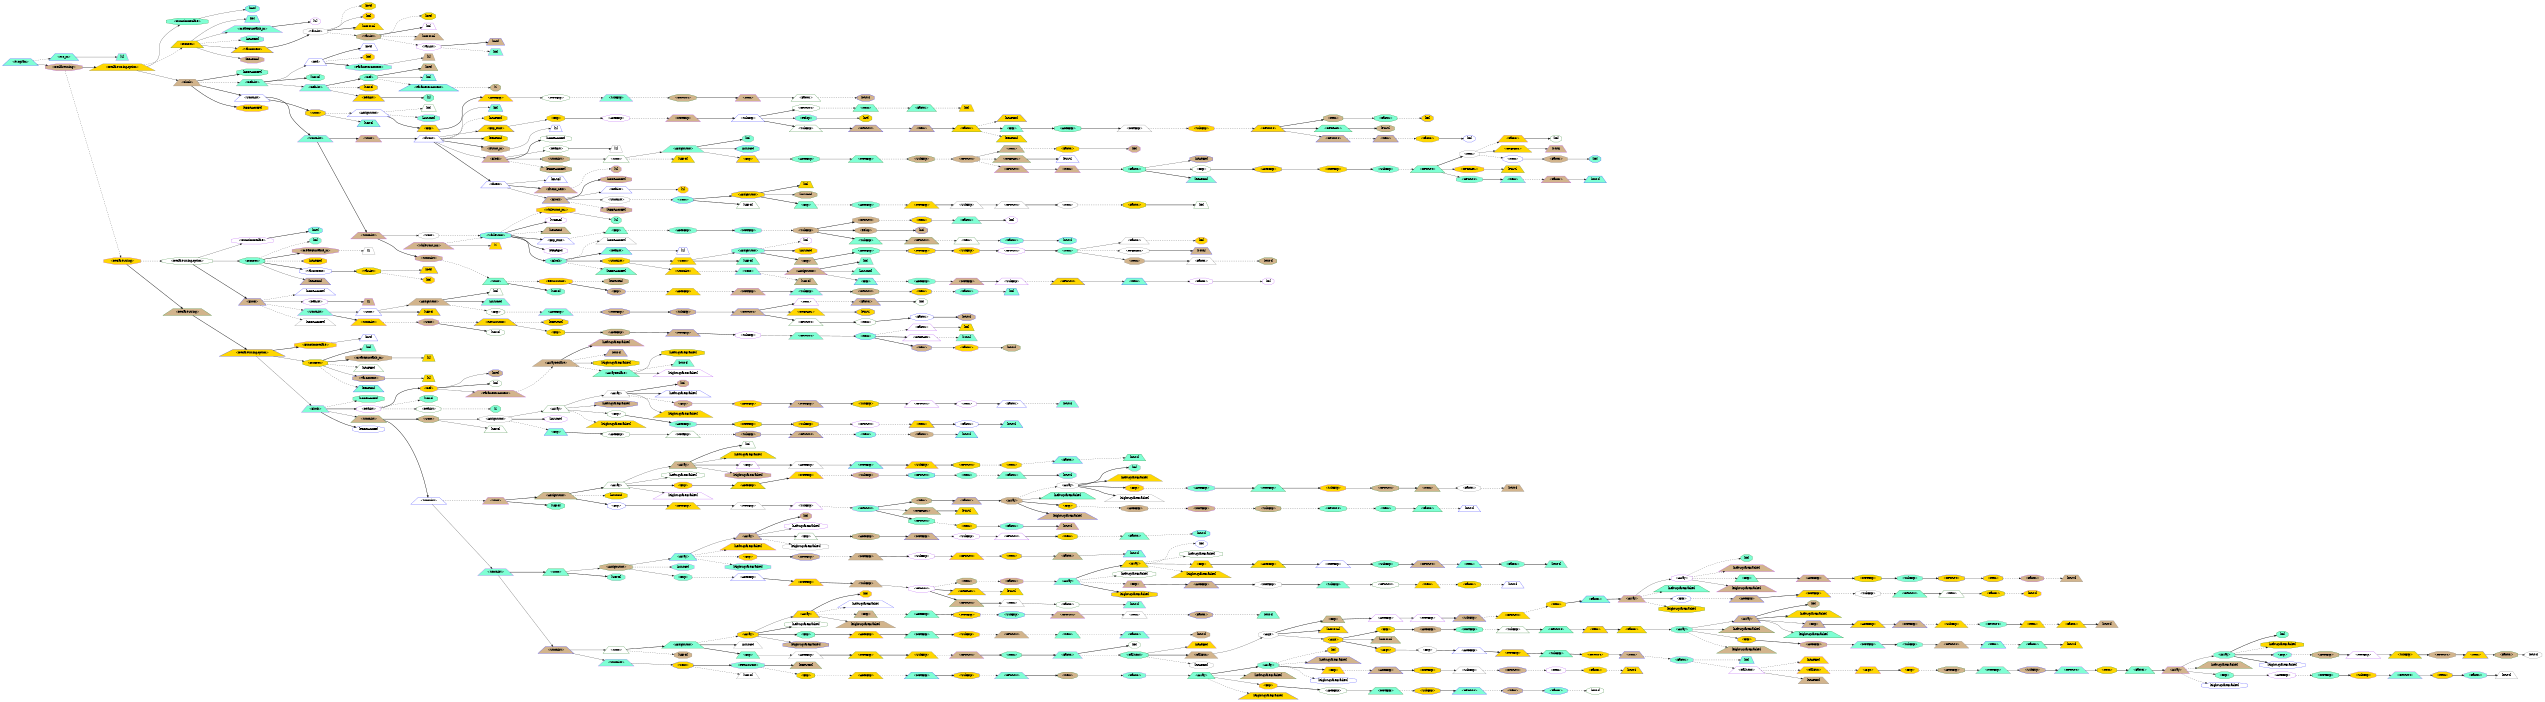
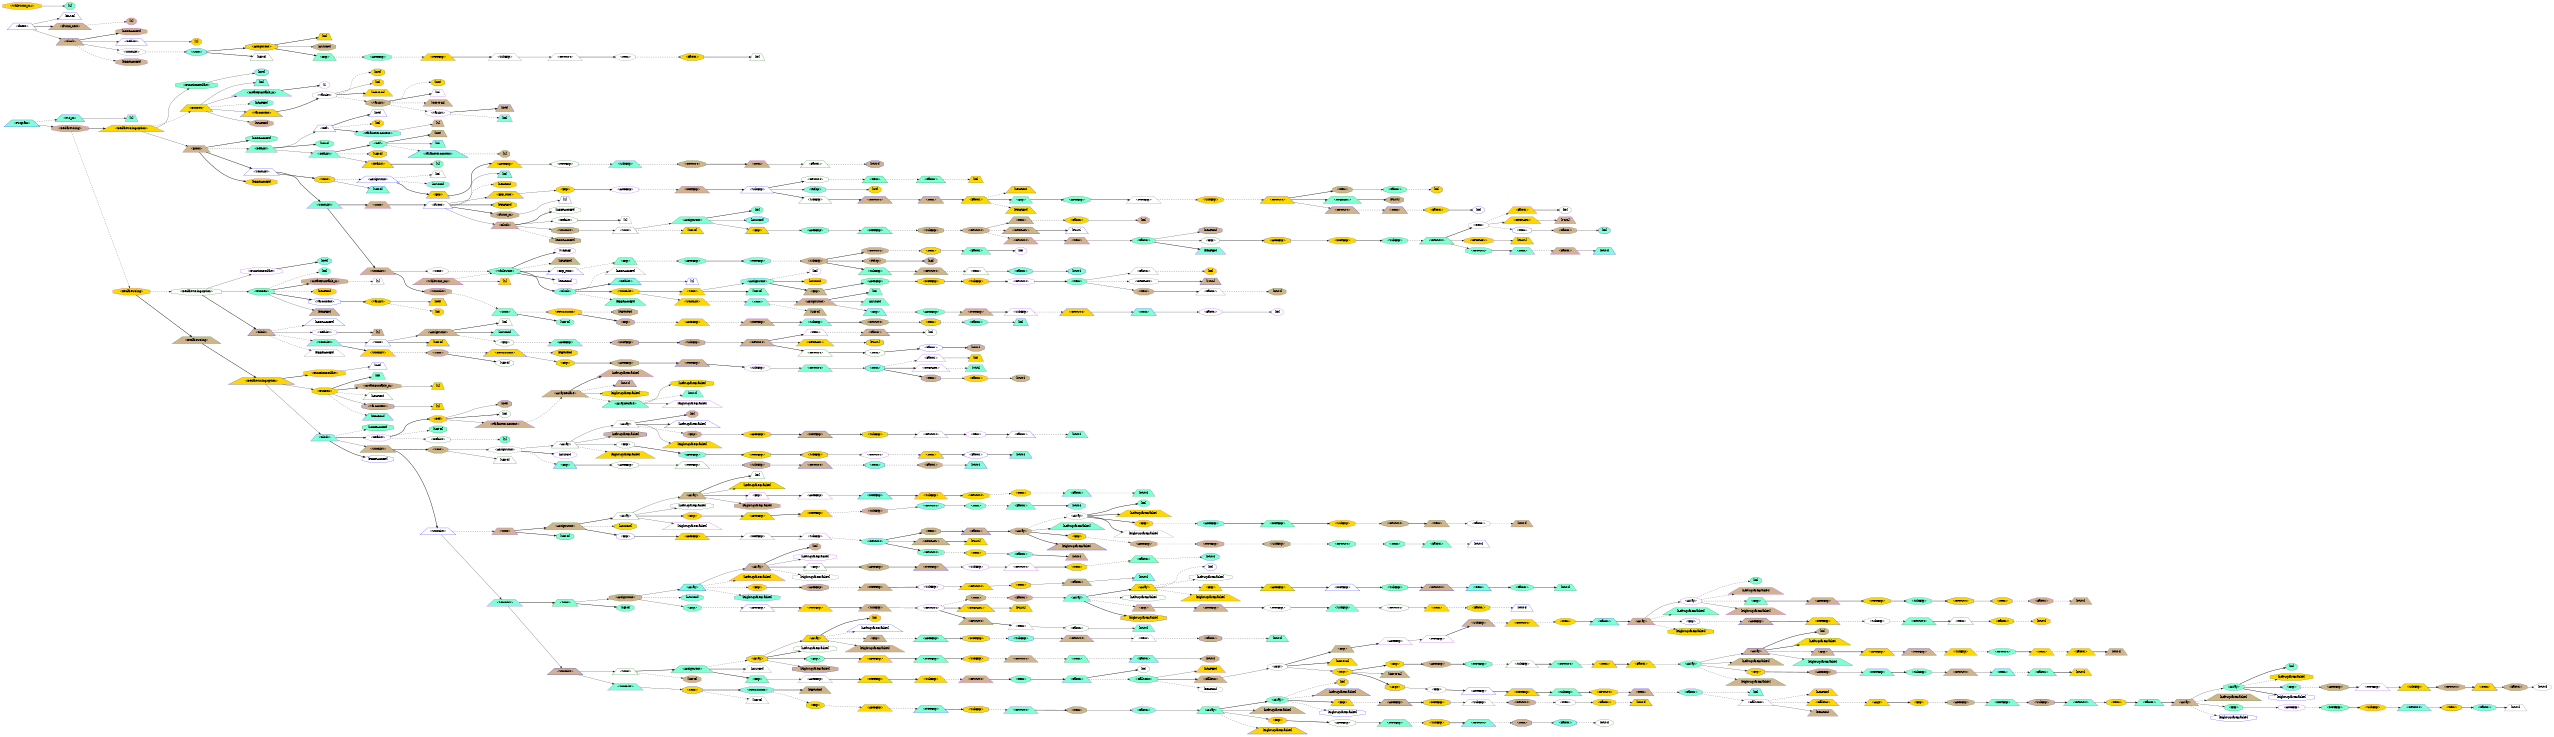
(461, 161) -> none
(520, 221) -> none
(496, 236) -> (505, 271)
